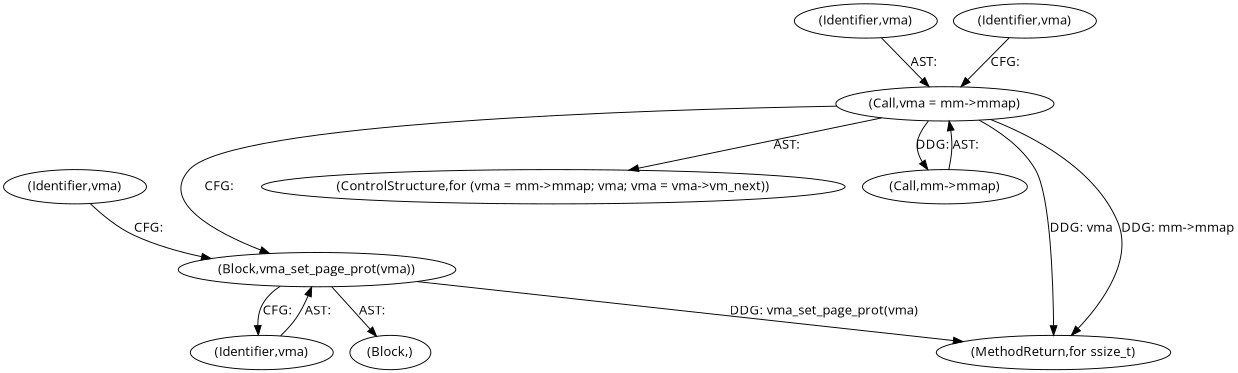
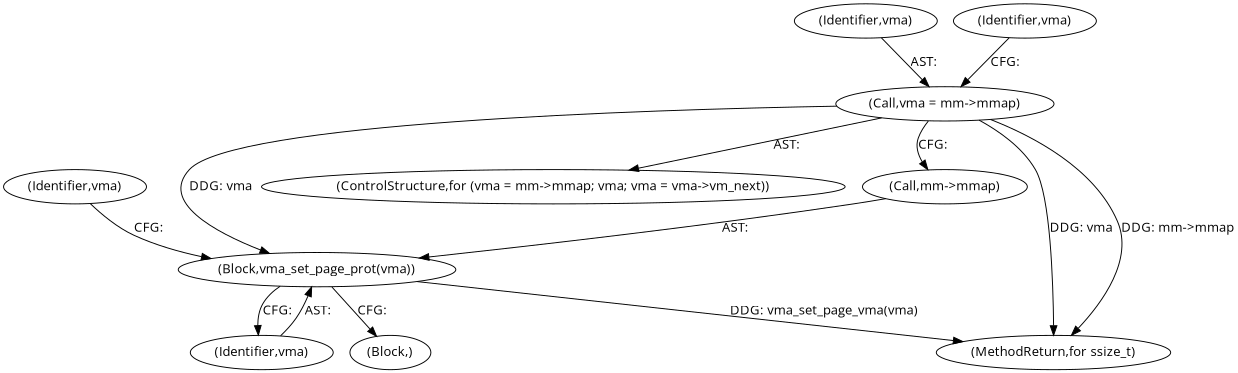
(935, 145) -> (935, 145)
(952, 150) -> (658, 230)
(221, 187) -> (221, 187)
(374, 311) -> (374, 311)
(824, 311) -> (824, 311)
